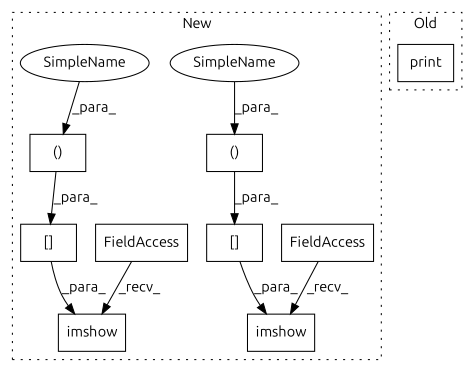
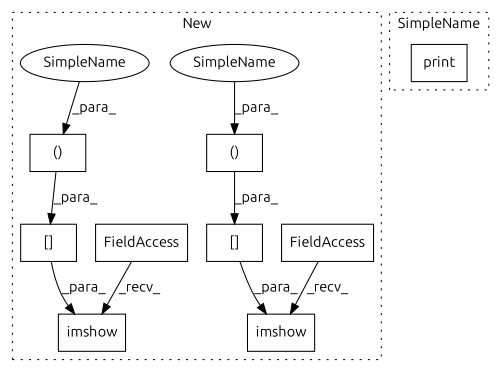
(426, 24) -> (439, 24)
